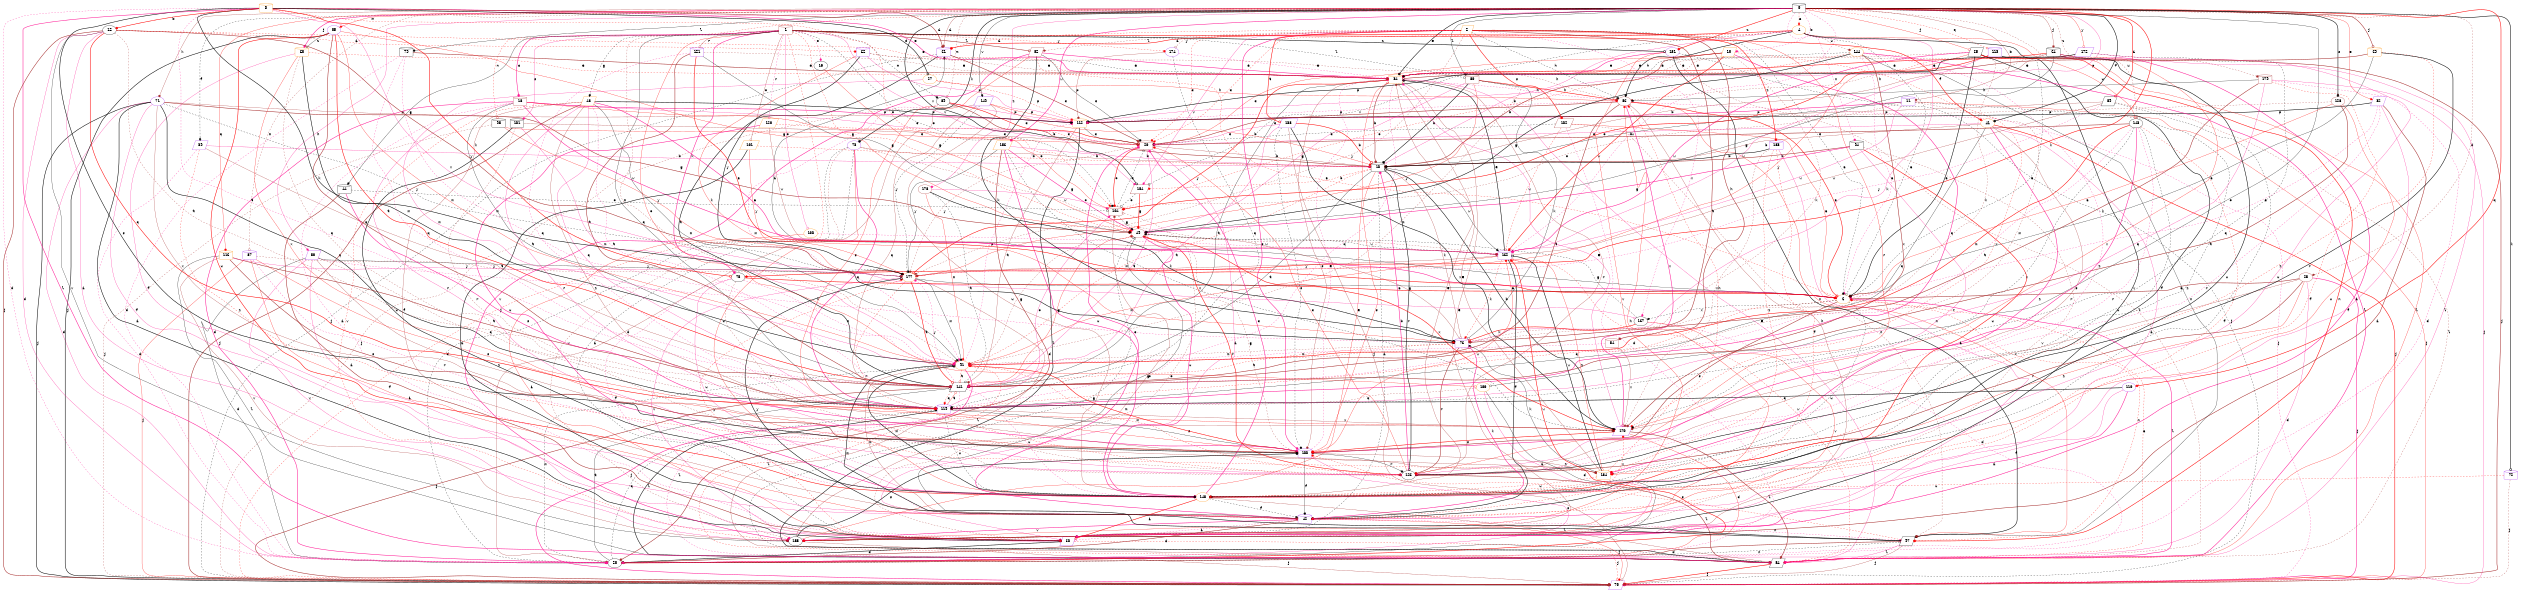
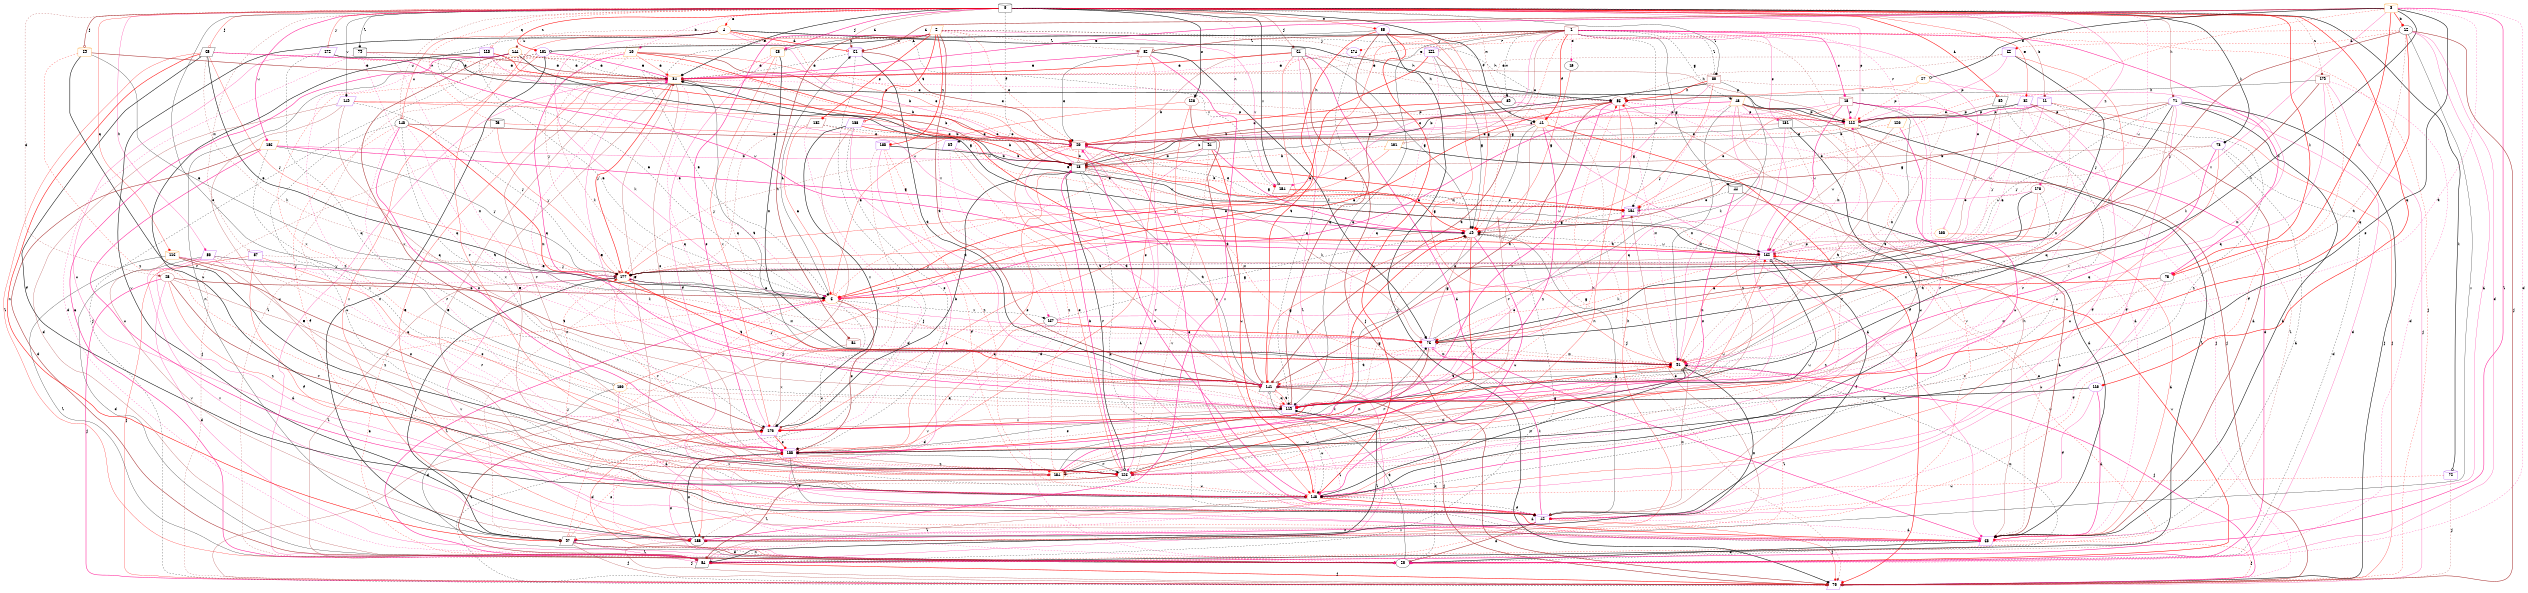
(1115, 211) -> (1631, 211)
(2365, 310) -> (75, 310)
(586, 322) -> none
